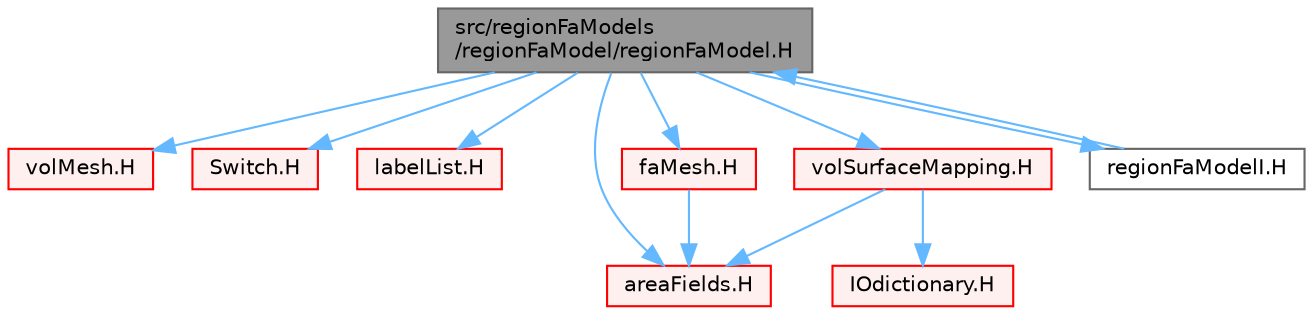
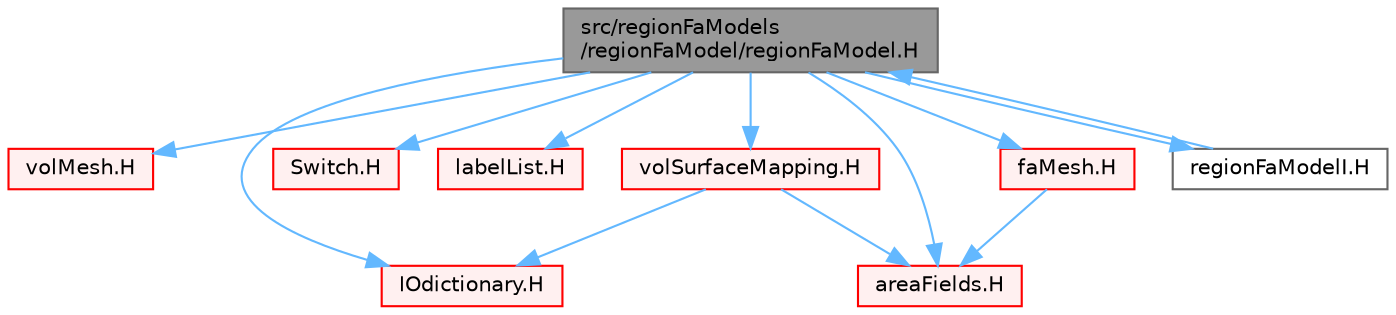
none -> (323, 108)
